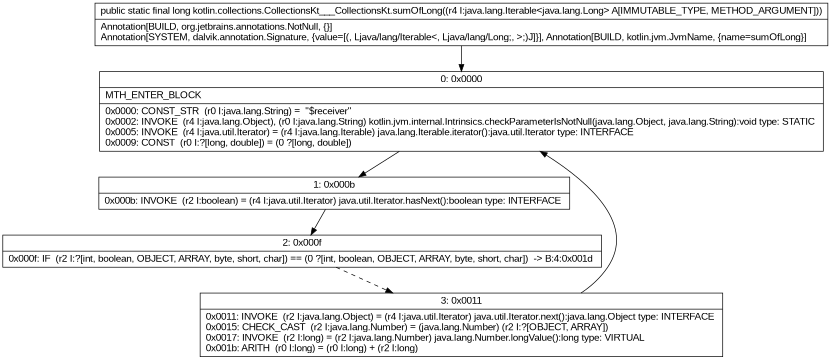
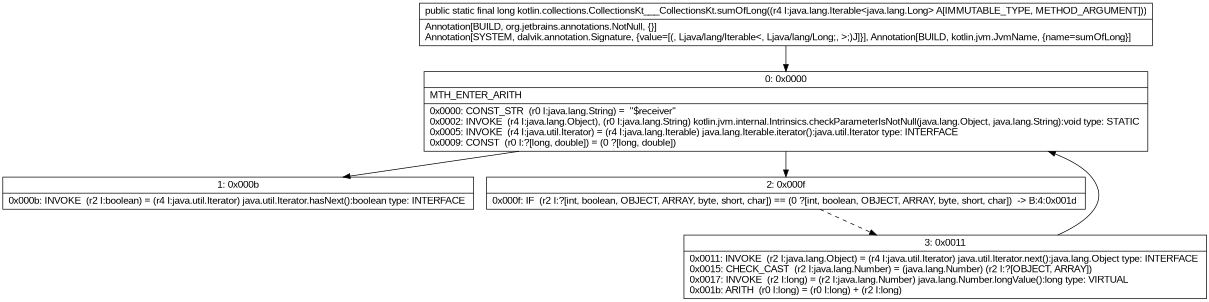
(153, 95) -> (476, 95)
(320, 219) -> (786, 161)
